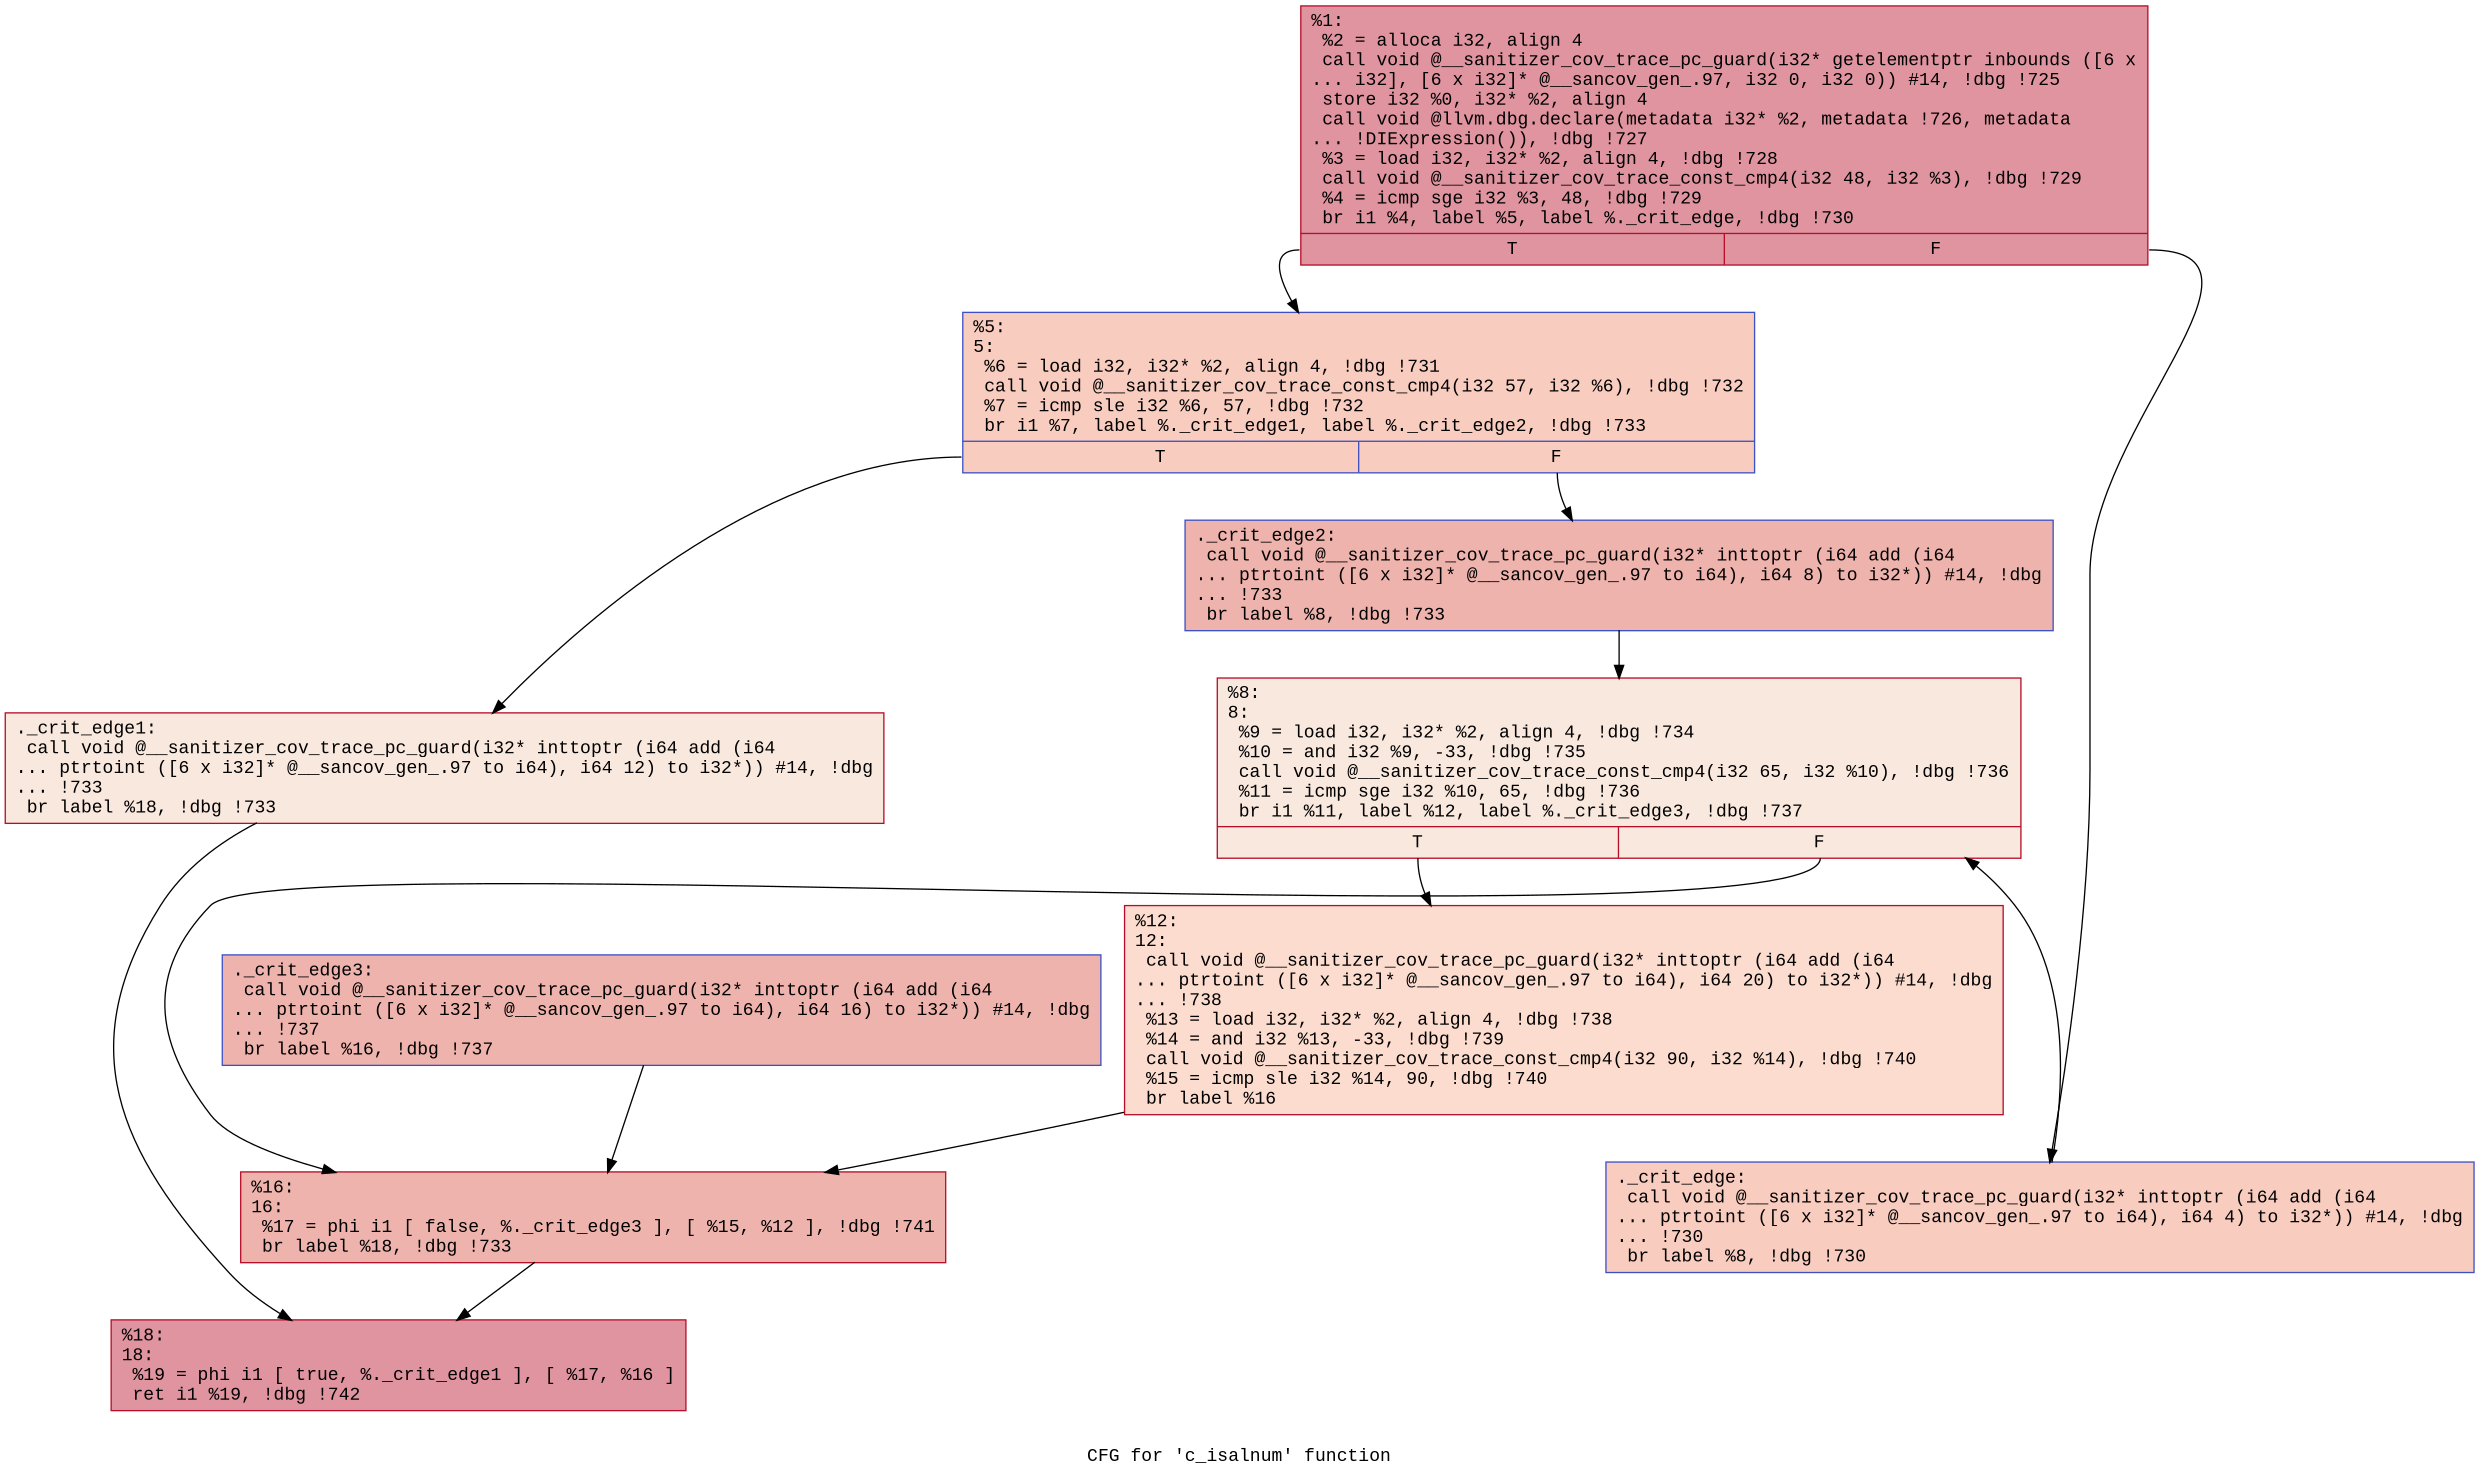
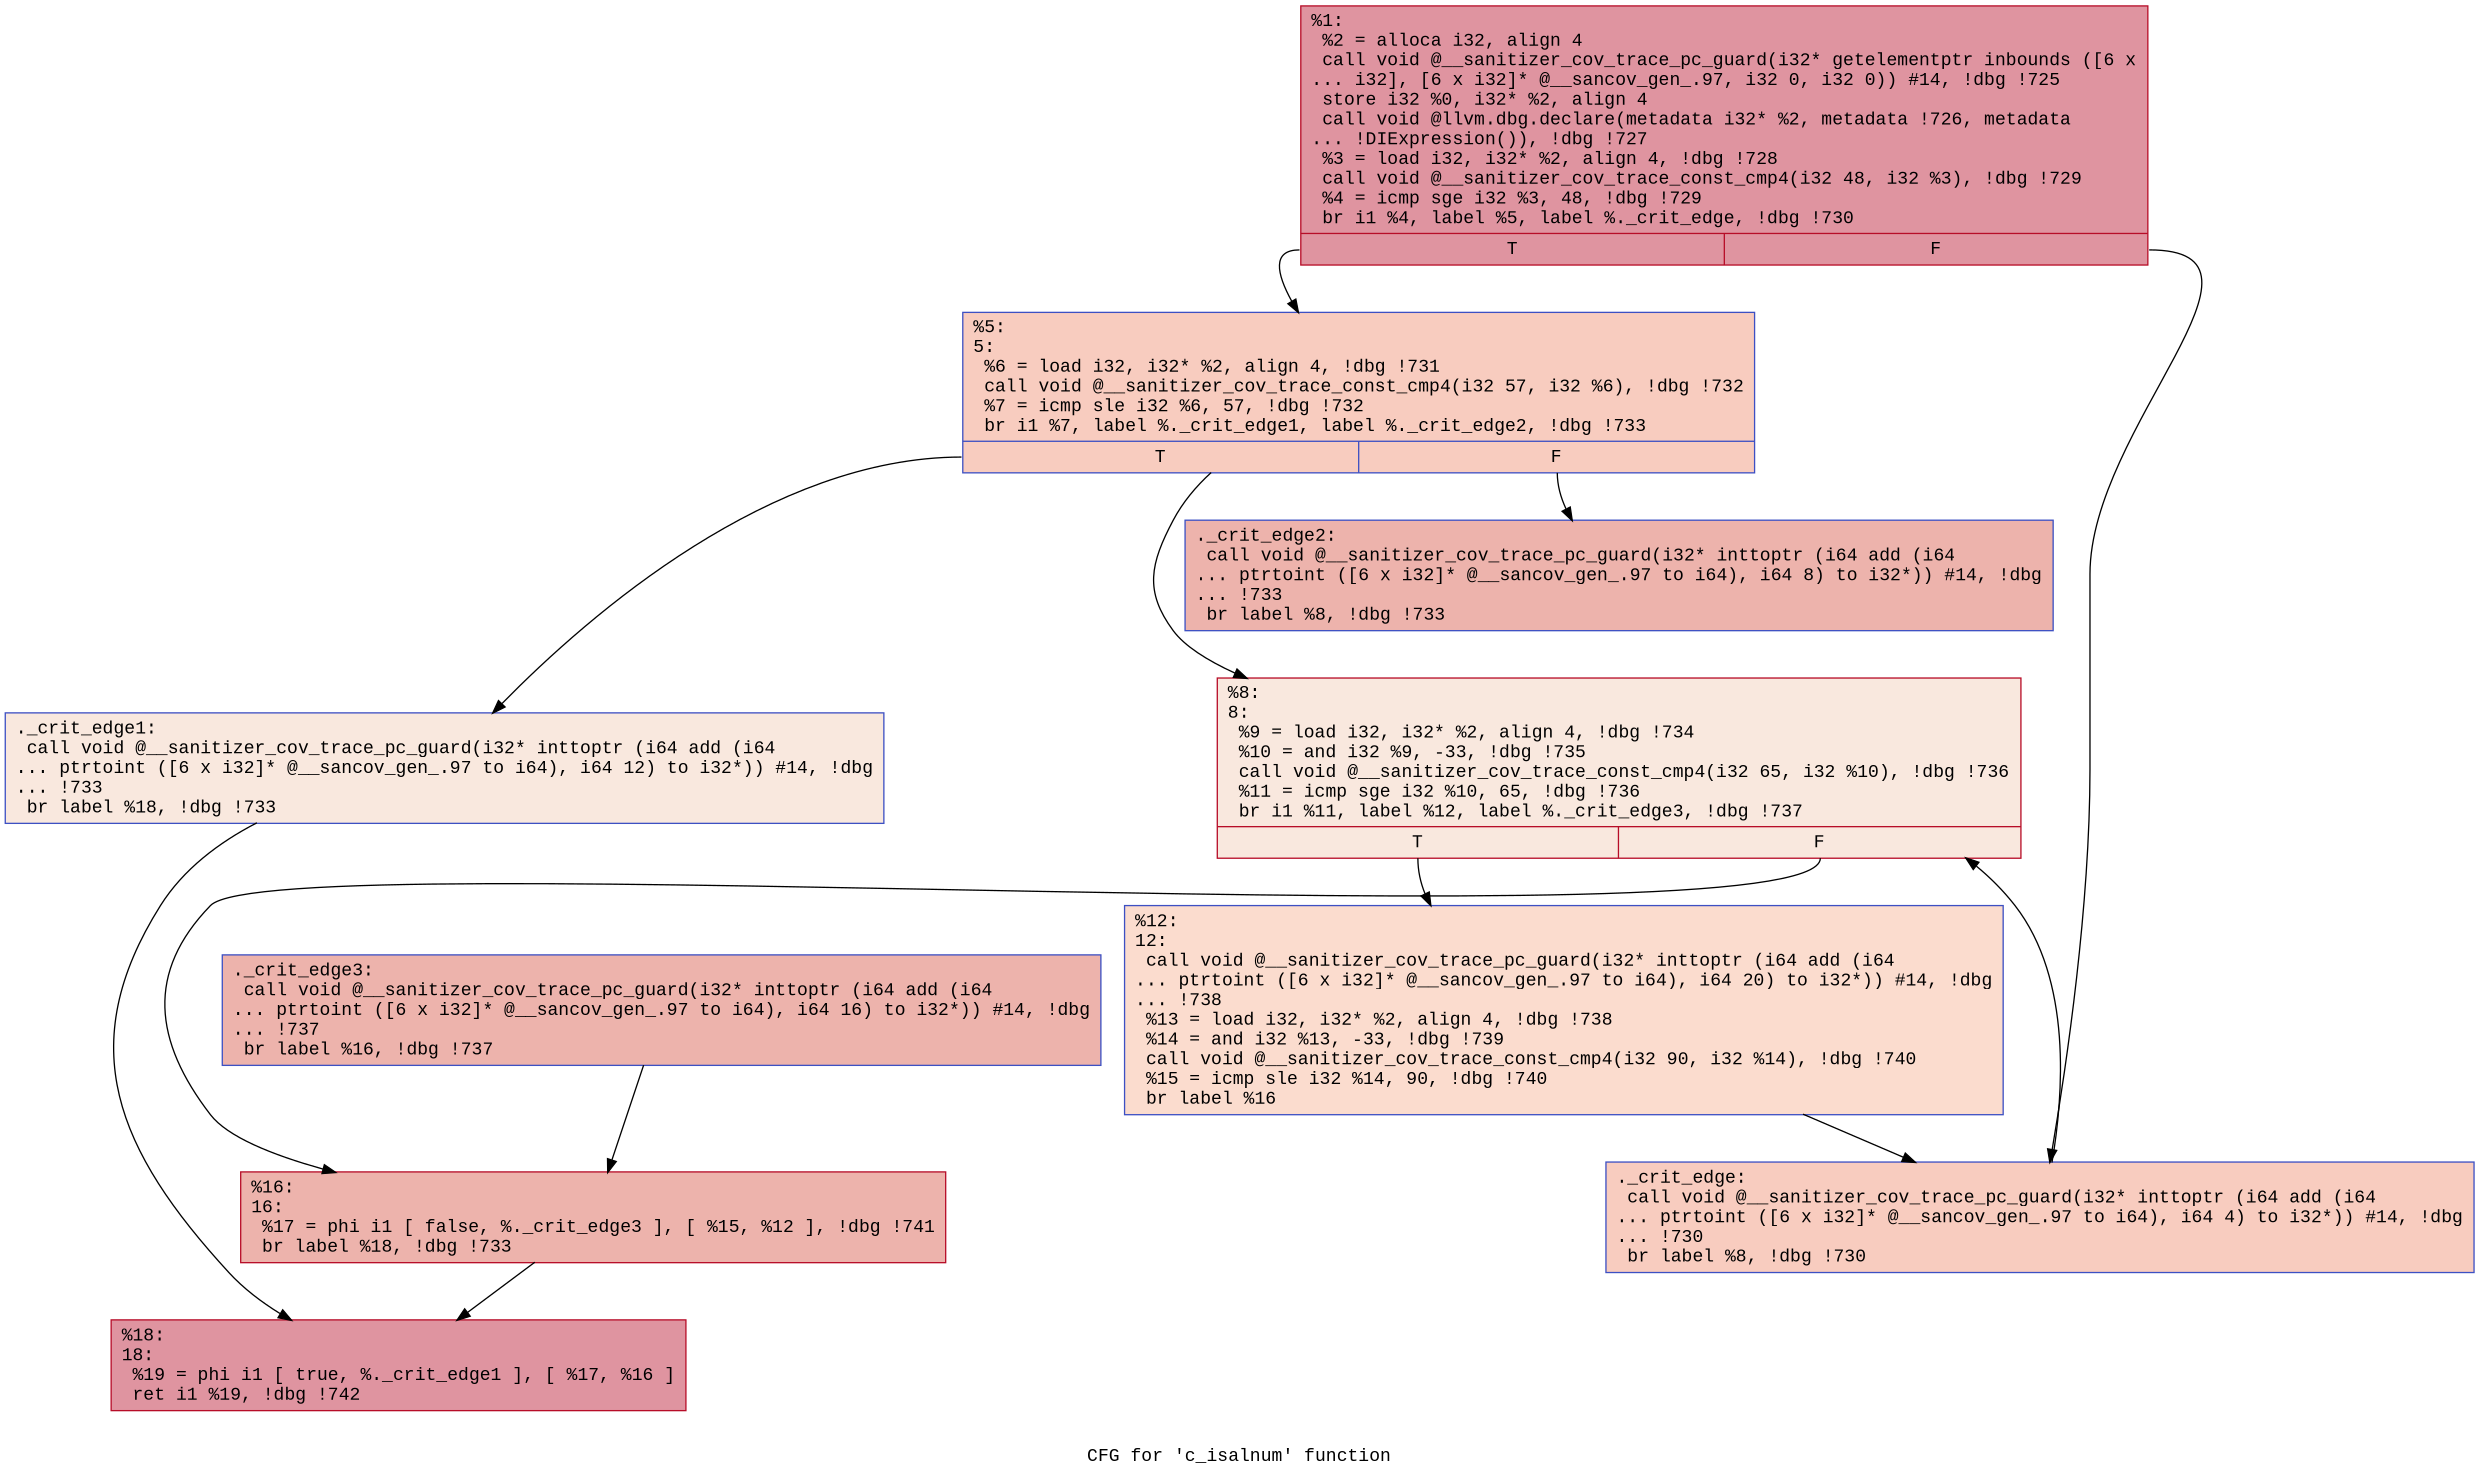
(1619, 648) -> (1154, 583)
(445, 768) -> (445, 768)
(1564, 1010) -> (1564, 1010)
(981, 1142) -> (1853, 1136)
